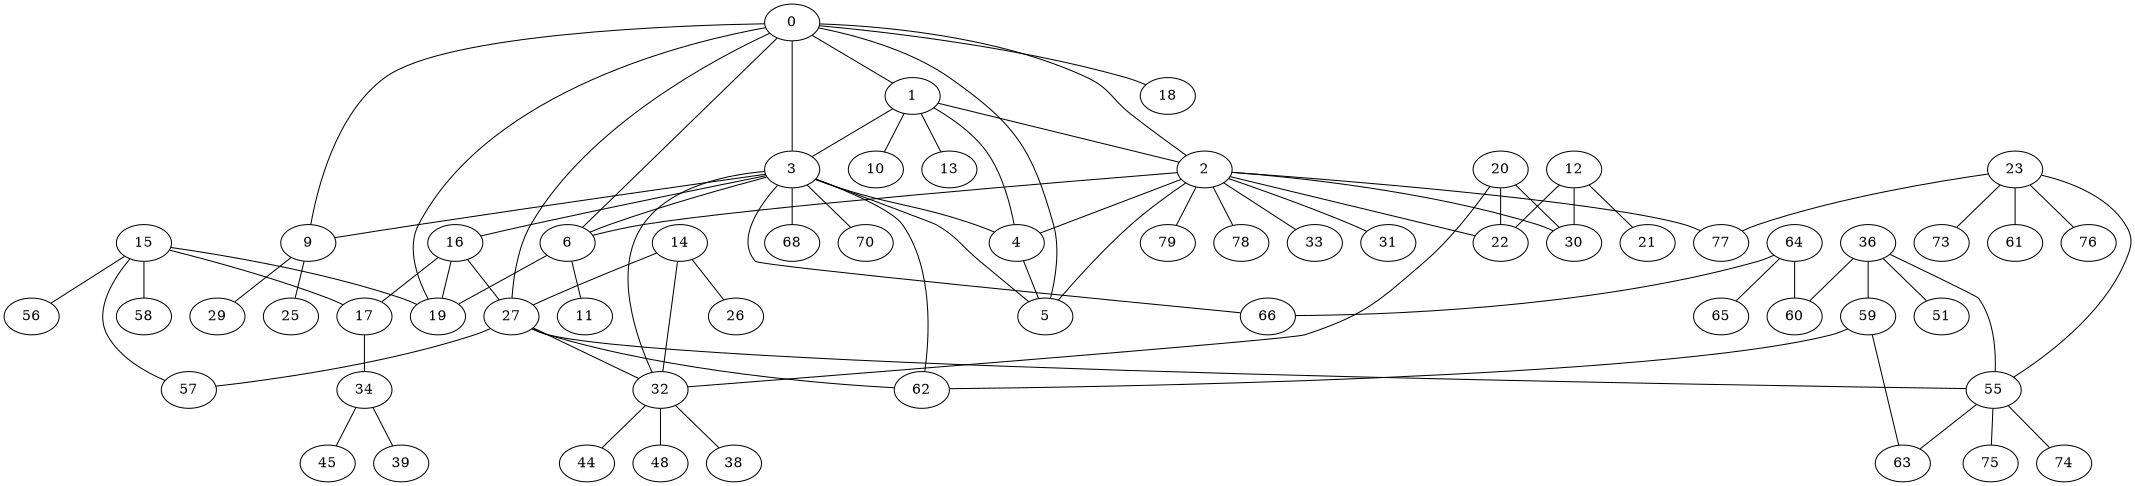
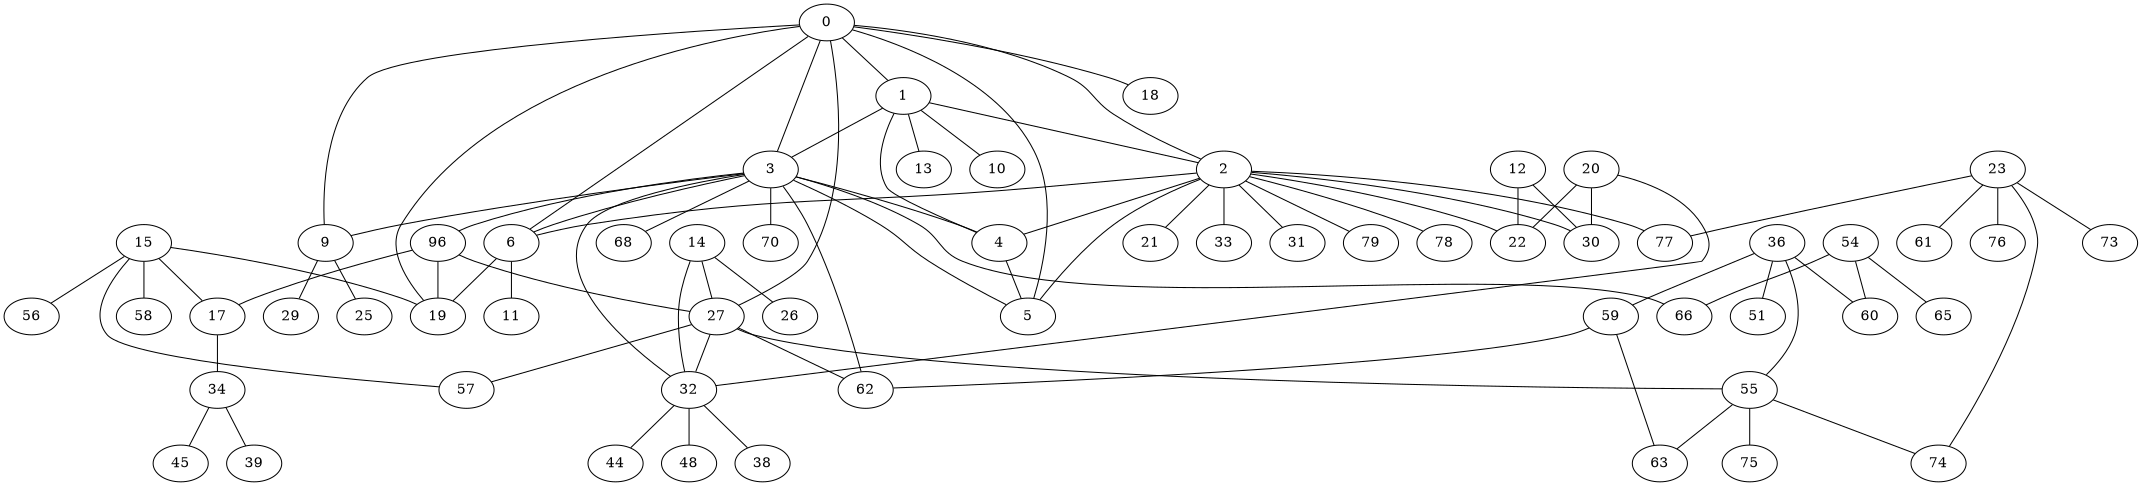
(1608, 203) -> (1187, 206)
(455, 243) -> (438, 243)
(1795, 243) -> (1851, 243)
(2120, 272) -> (2016, 319)
